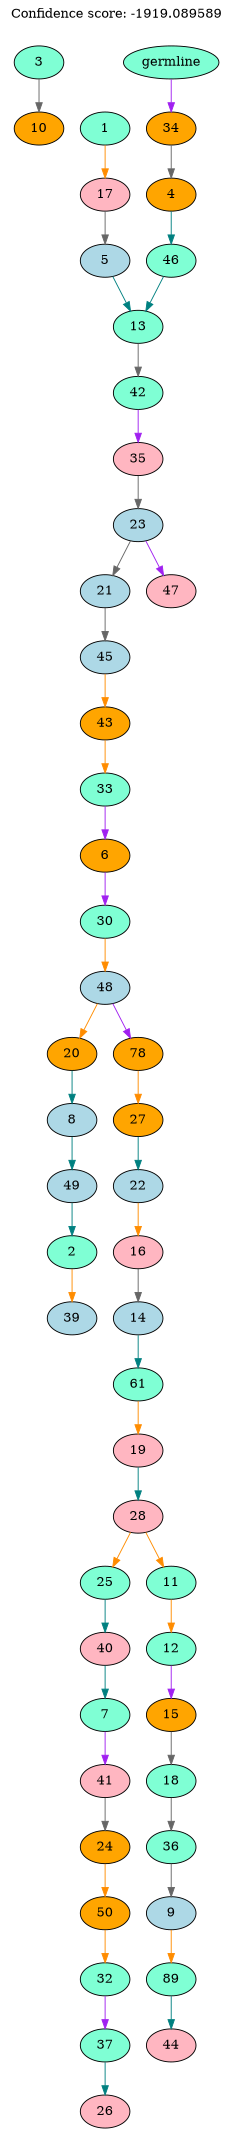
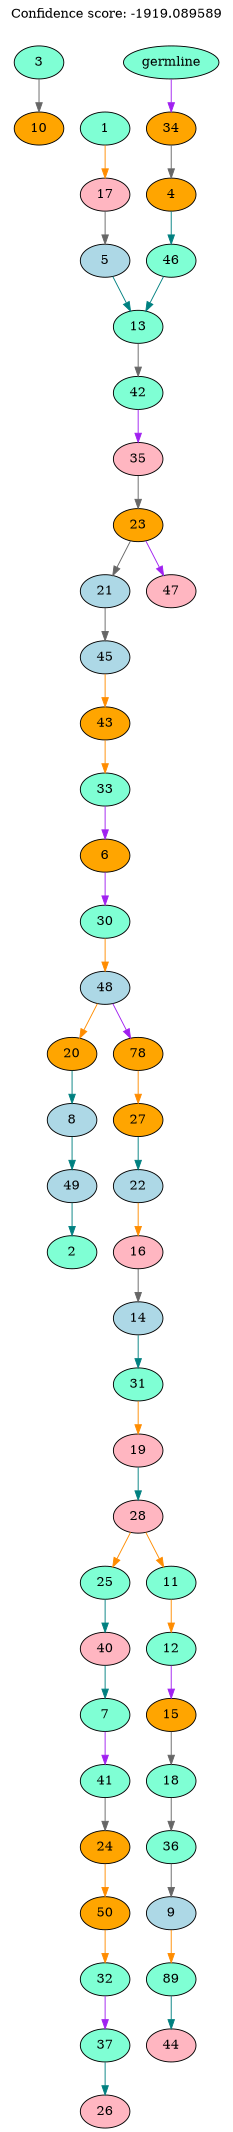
(138, 525) -> (138, 525)
(72, 1318) -> none
(138, 1384) -> (138, 1384)
(105, 1781) -> (105, 1781)
